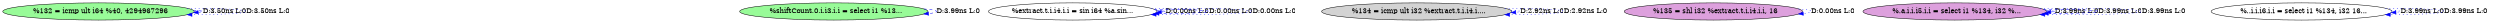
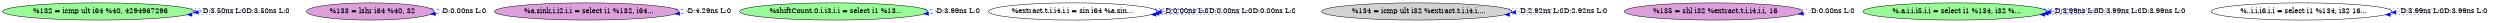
none -> (370, 11)
none -> (587, 11)
(1955, 11) -> (1955, 11)
